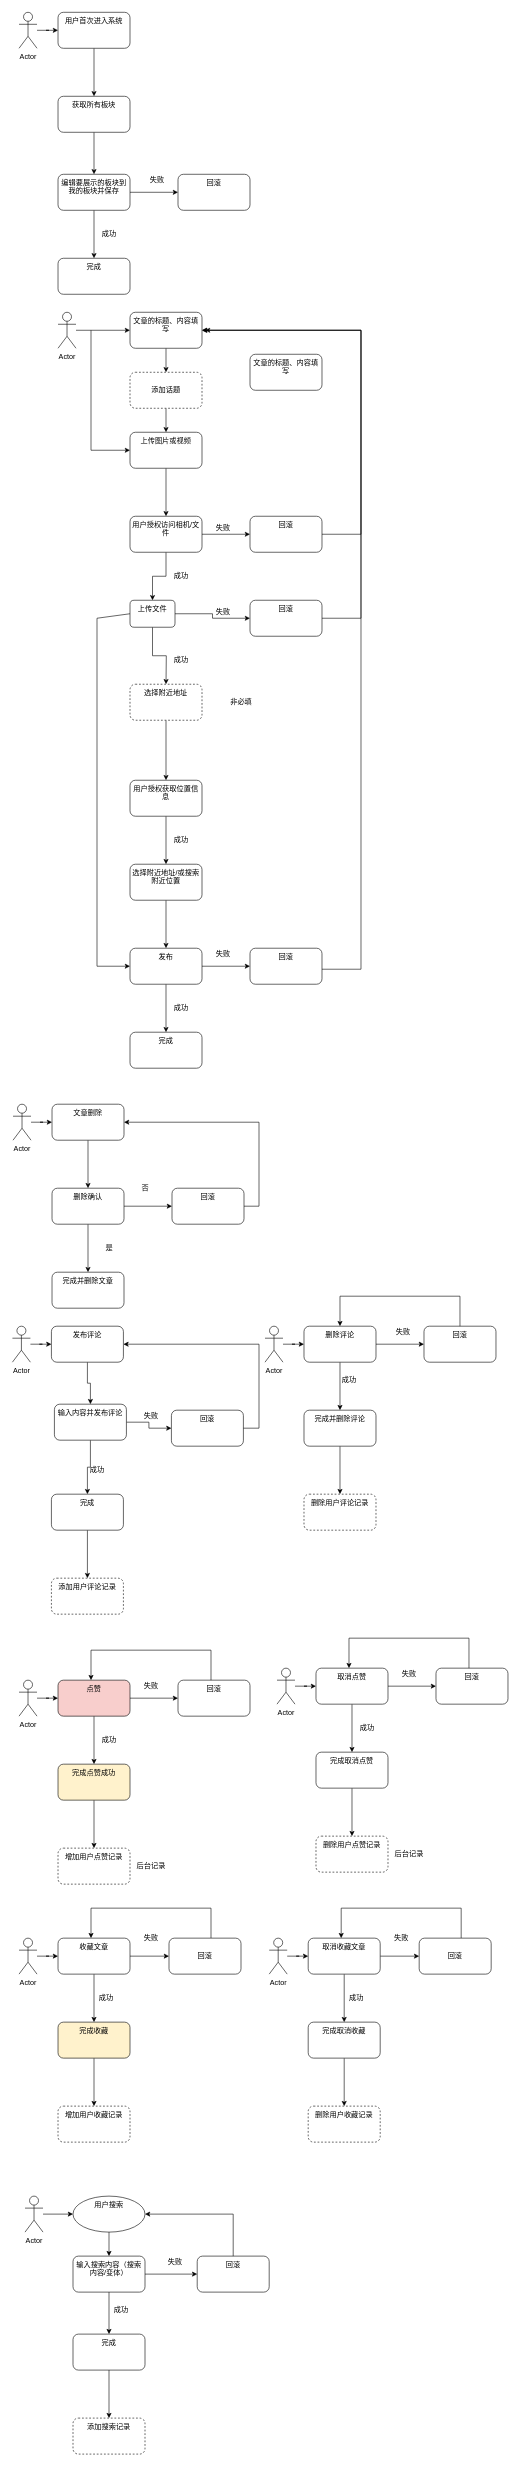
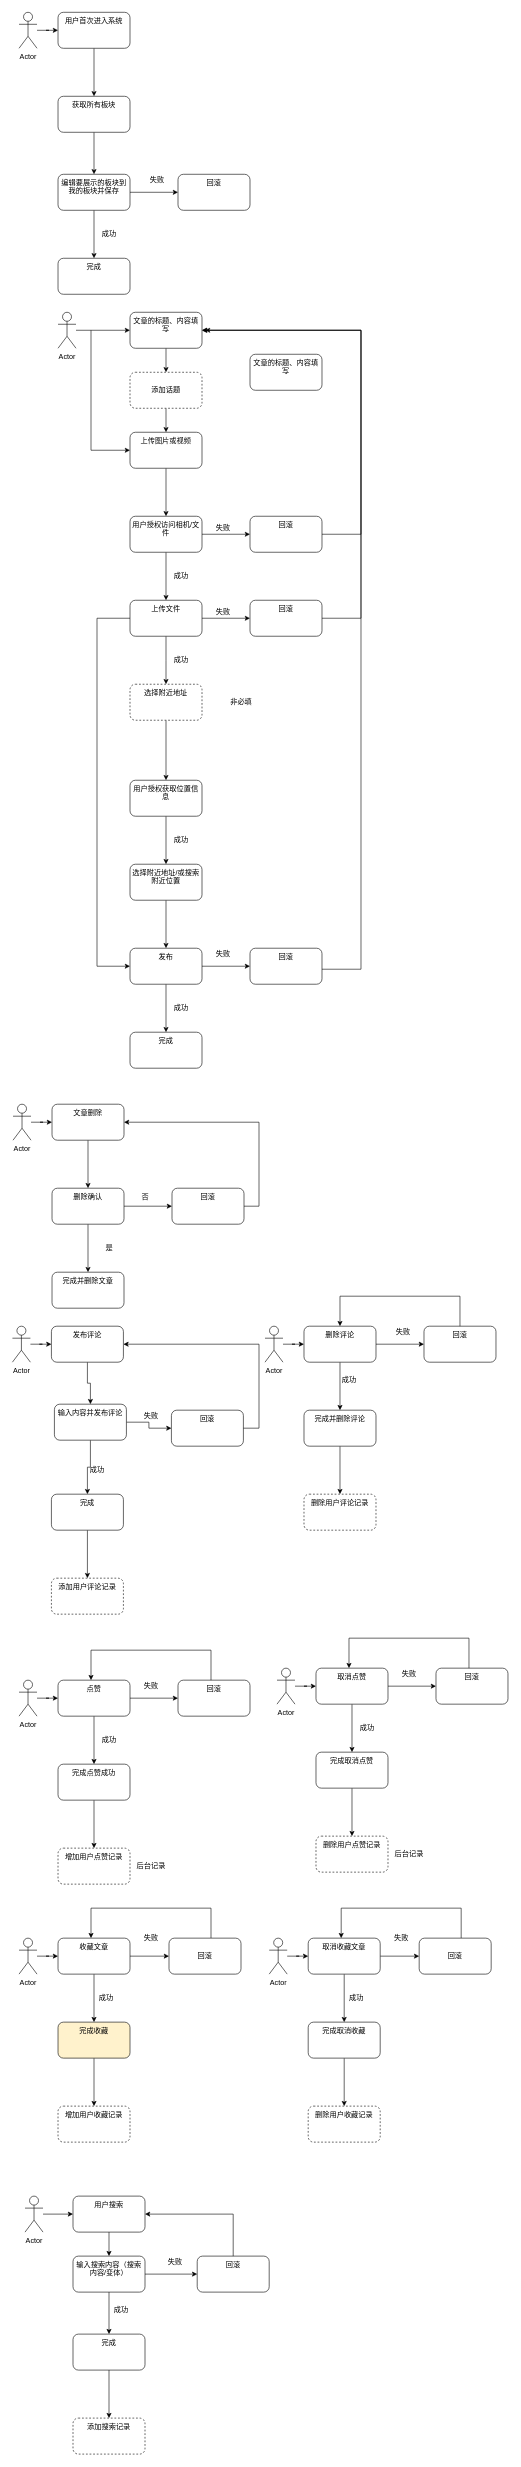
(152, 614) -> (166, 618)
(145, 1188) -> (145, 1197)
(94, 1698) -> (94, 1698)
(94, 1782) -> (94, 1782)
(109, 2214) -> (109, 2214)
